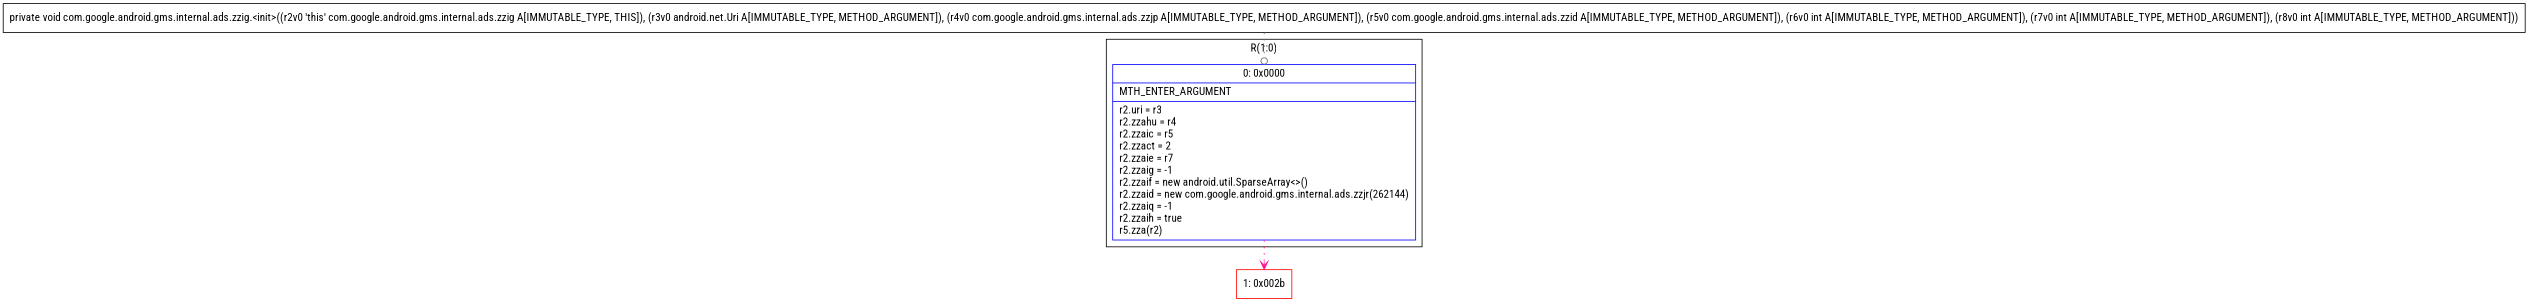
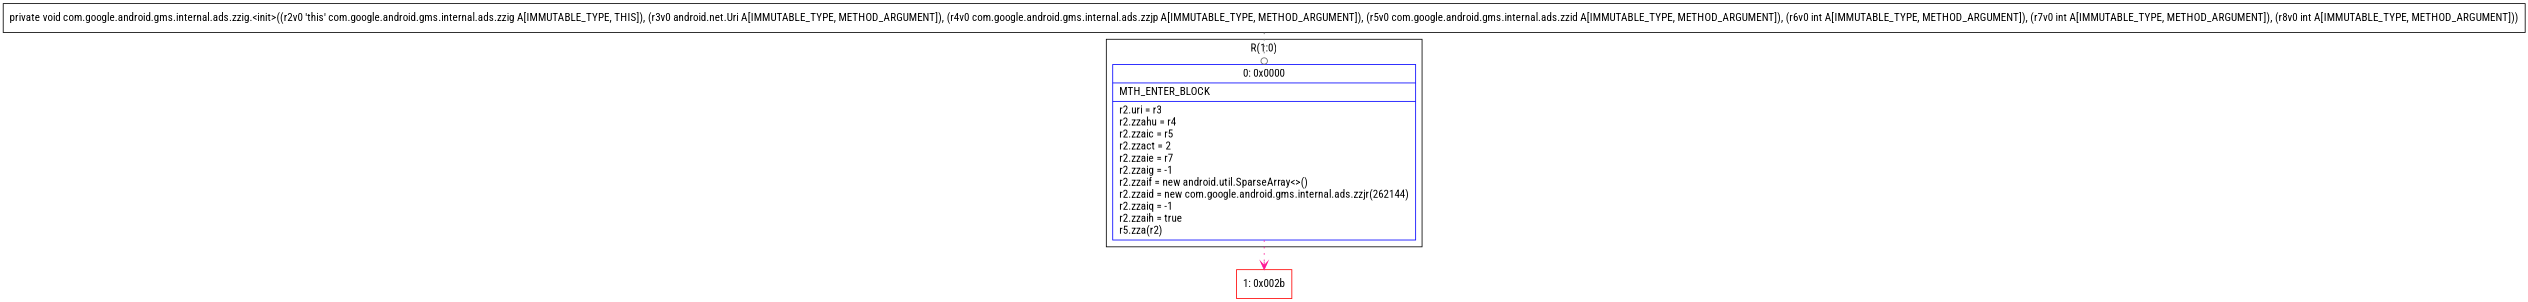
(1176, 92) -> (1165, 92)
